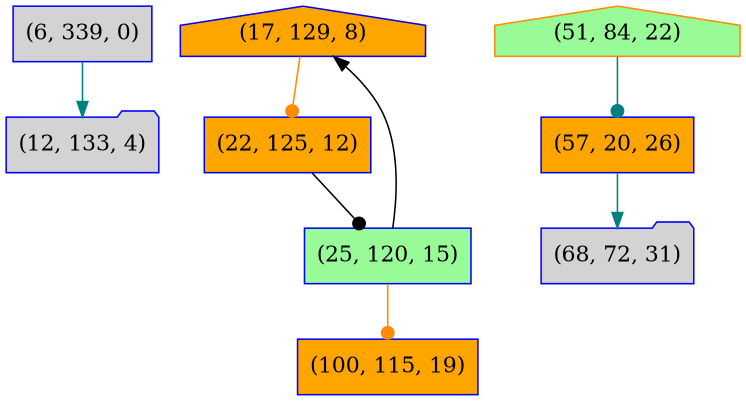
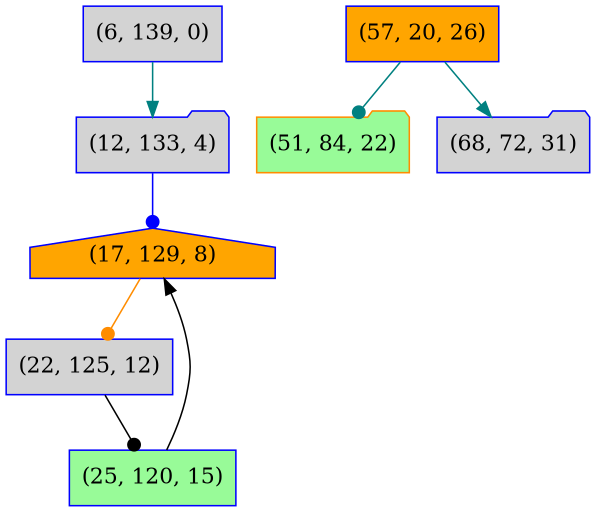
(82, 34) -> (153, 34)
(617, 34) -> (333, 145)
(617, 81) -> (382, 85)
(288, 145) -> (89, 367)
none -> (153, 194)
(388, 367) -> none
